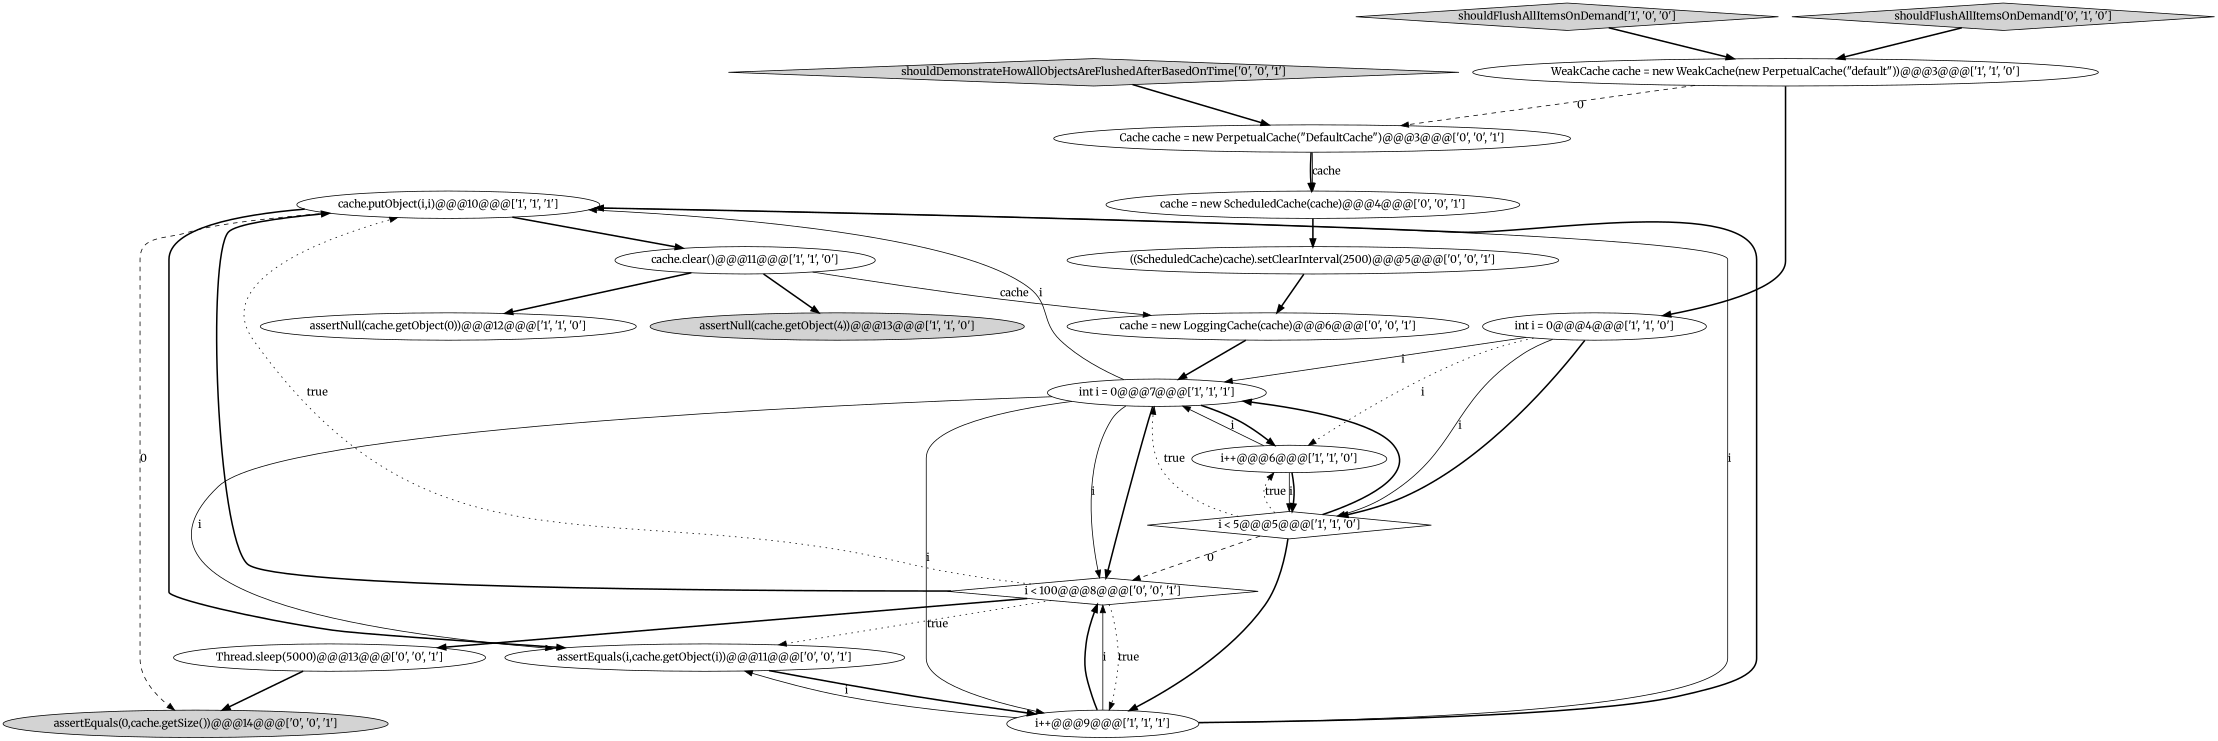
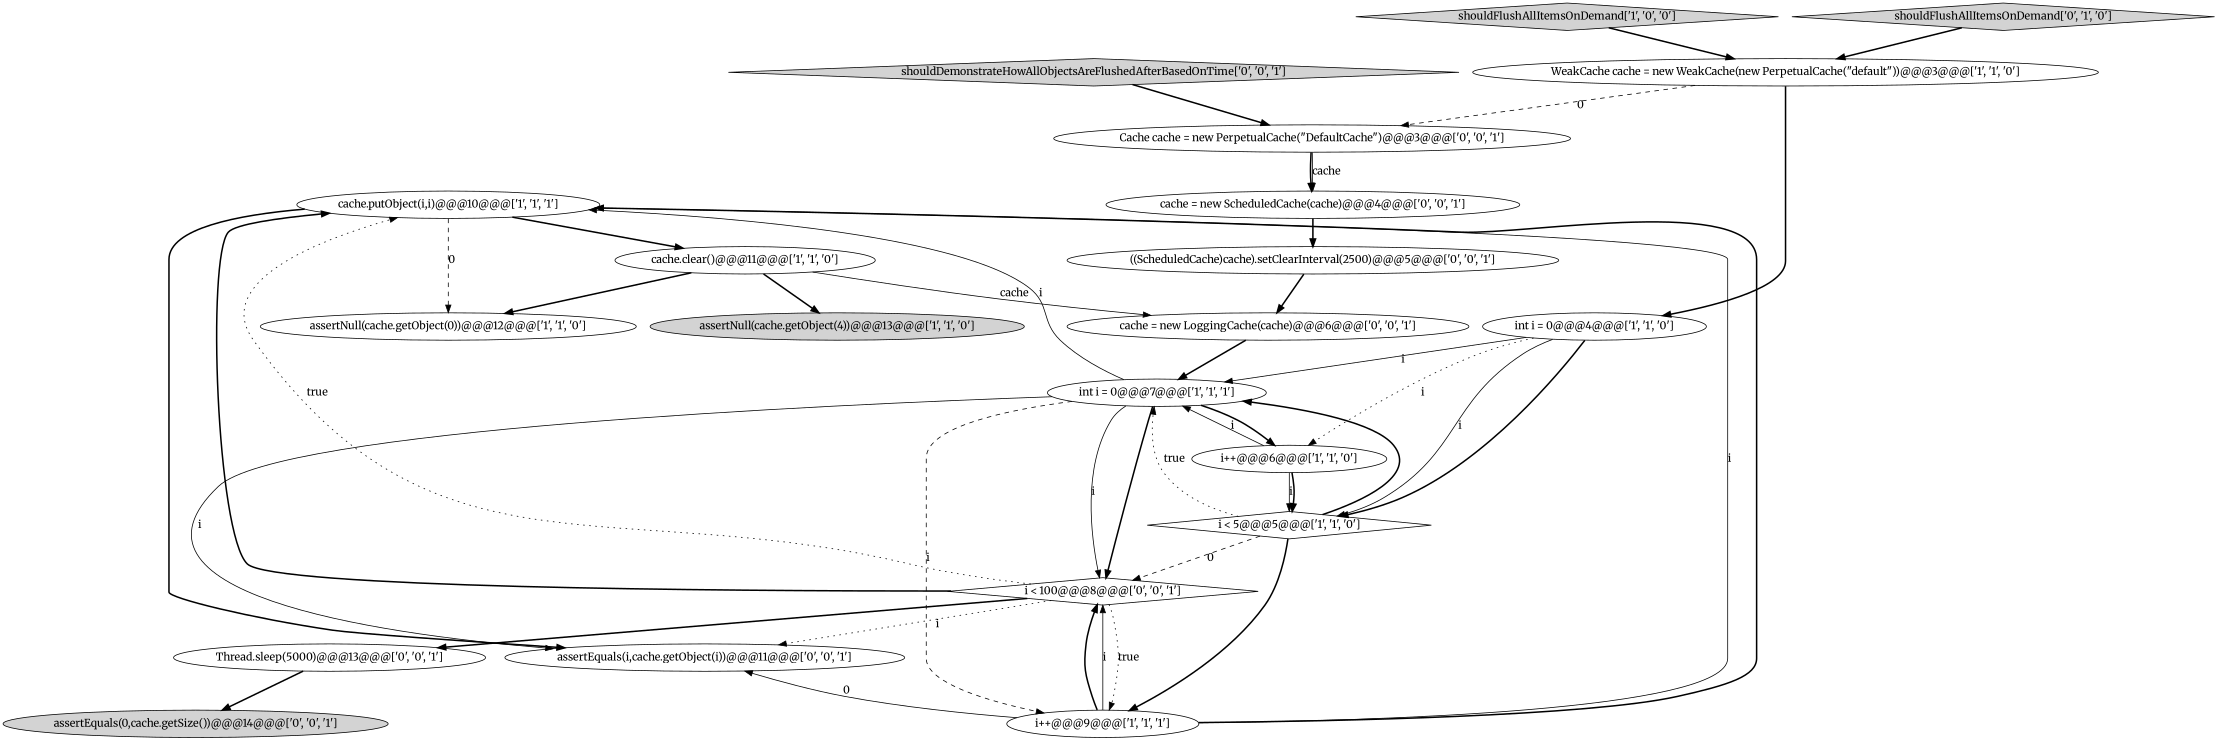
(140, 386) -> (448, 262)
(1265, 497) -> none
(926, 540) -> (926, 540)
(938, 624) -> (938, 624)
(847, 691) -> (847, 691)
(898, 694) -> none
